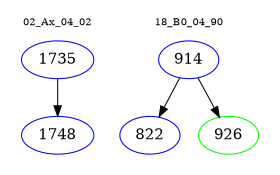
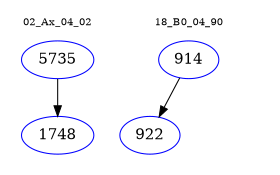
(58, 60) -> (58, 60)
(150, 135) -> (150, 135)
(229, 135) -> none
